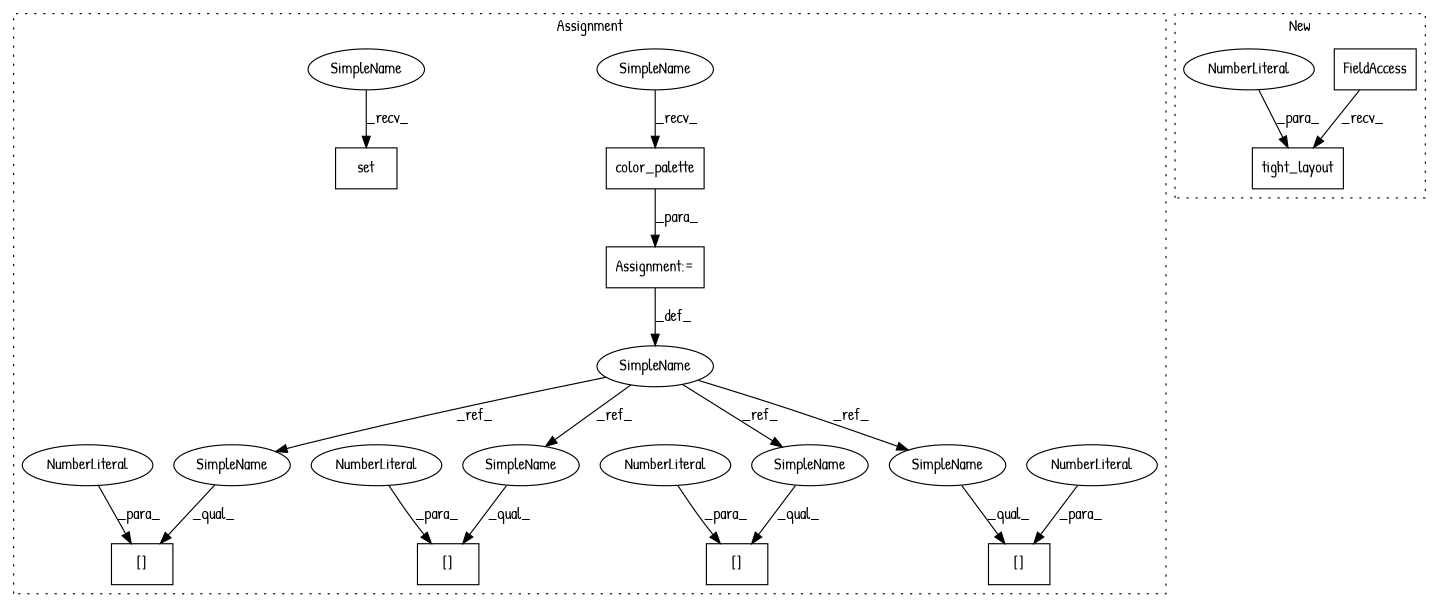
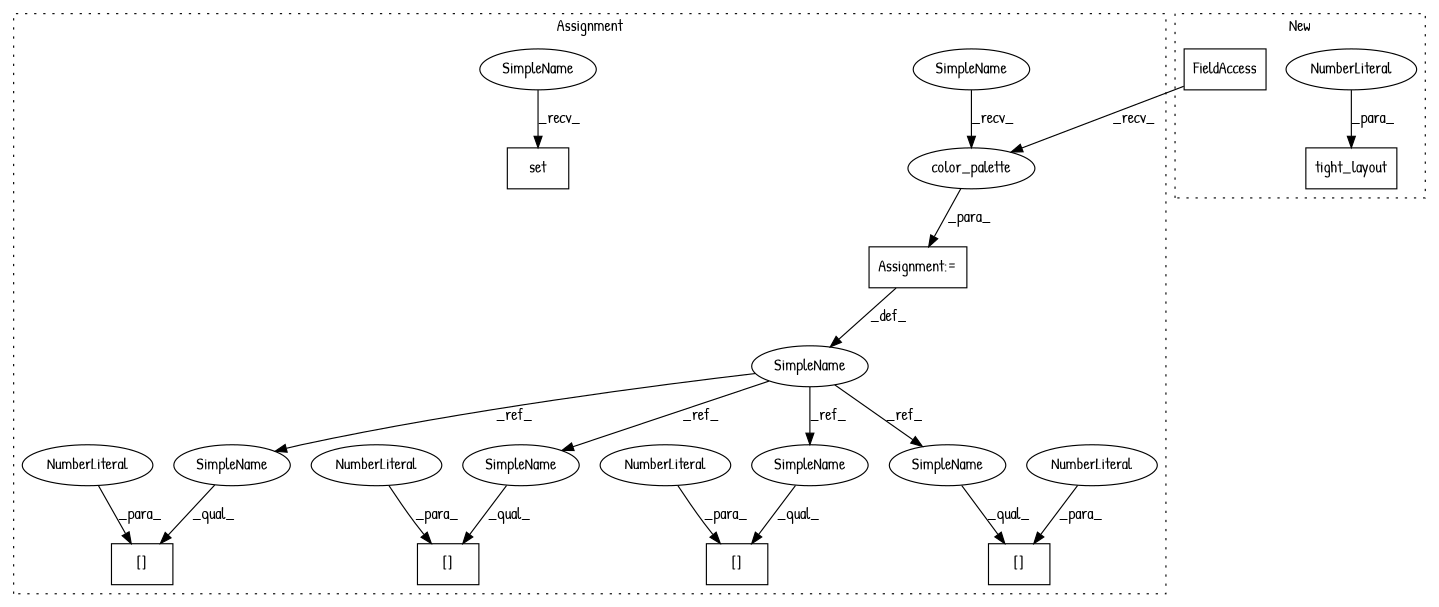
(1340, 114) -> (1103, 117)
(655, 168) -> (971, 168)
